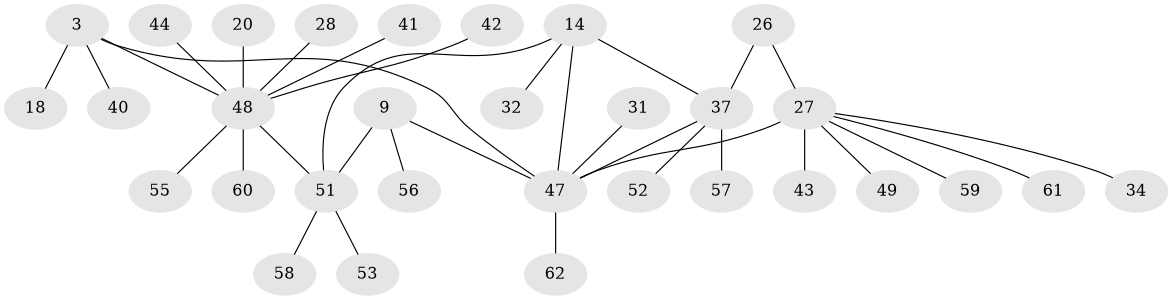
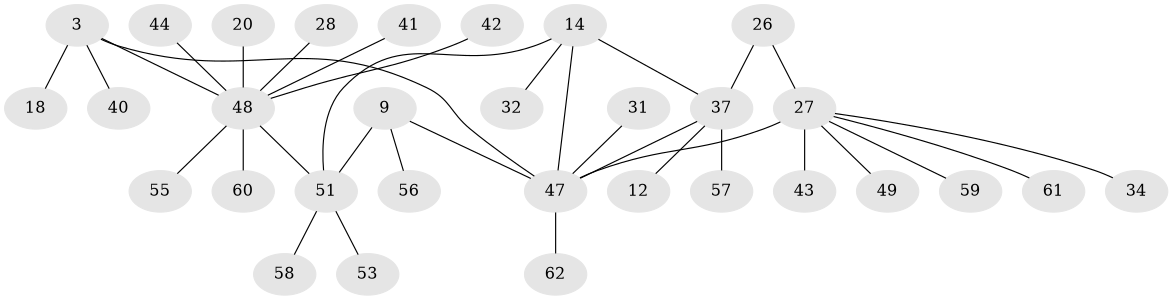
(639, 191) -> (639, 191)
